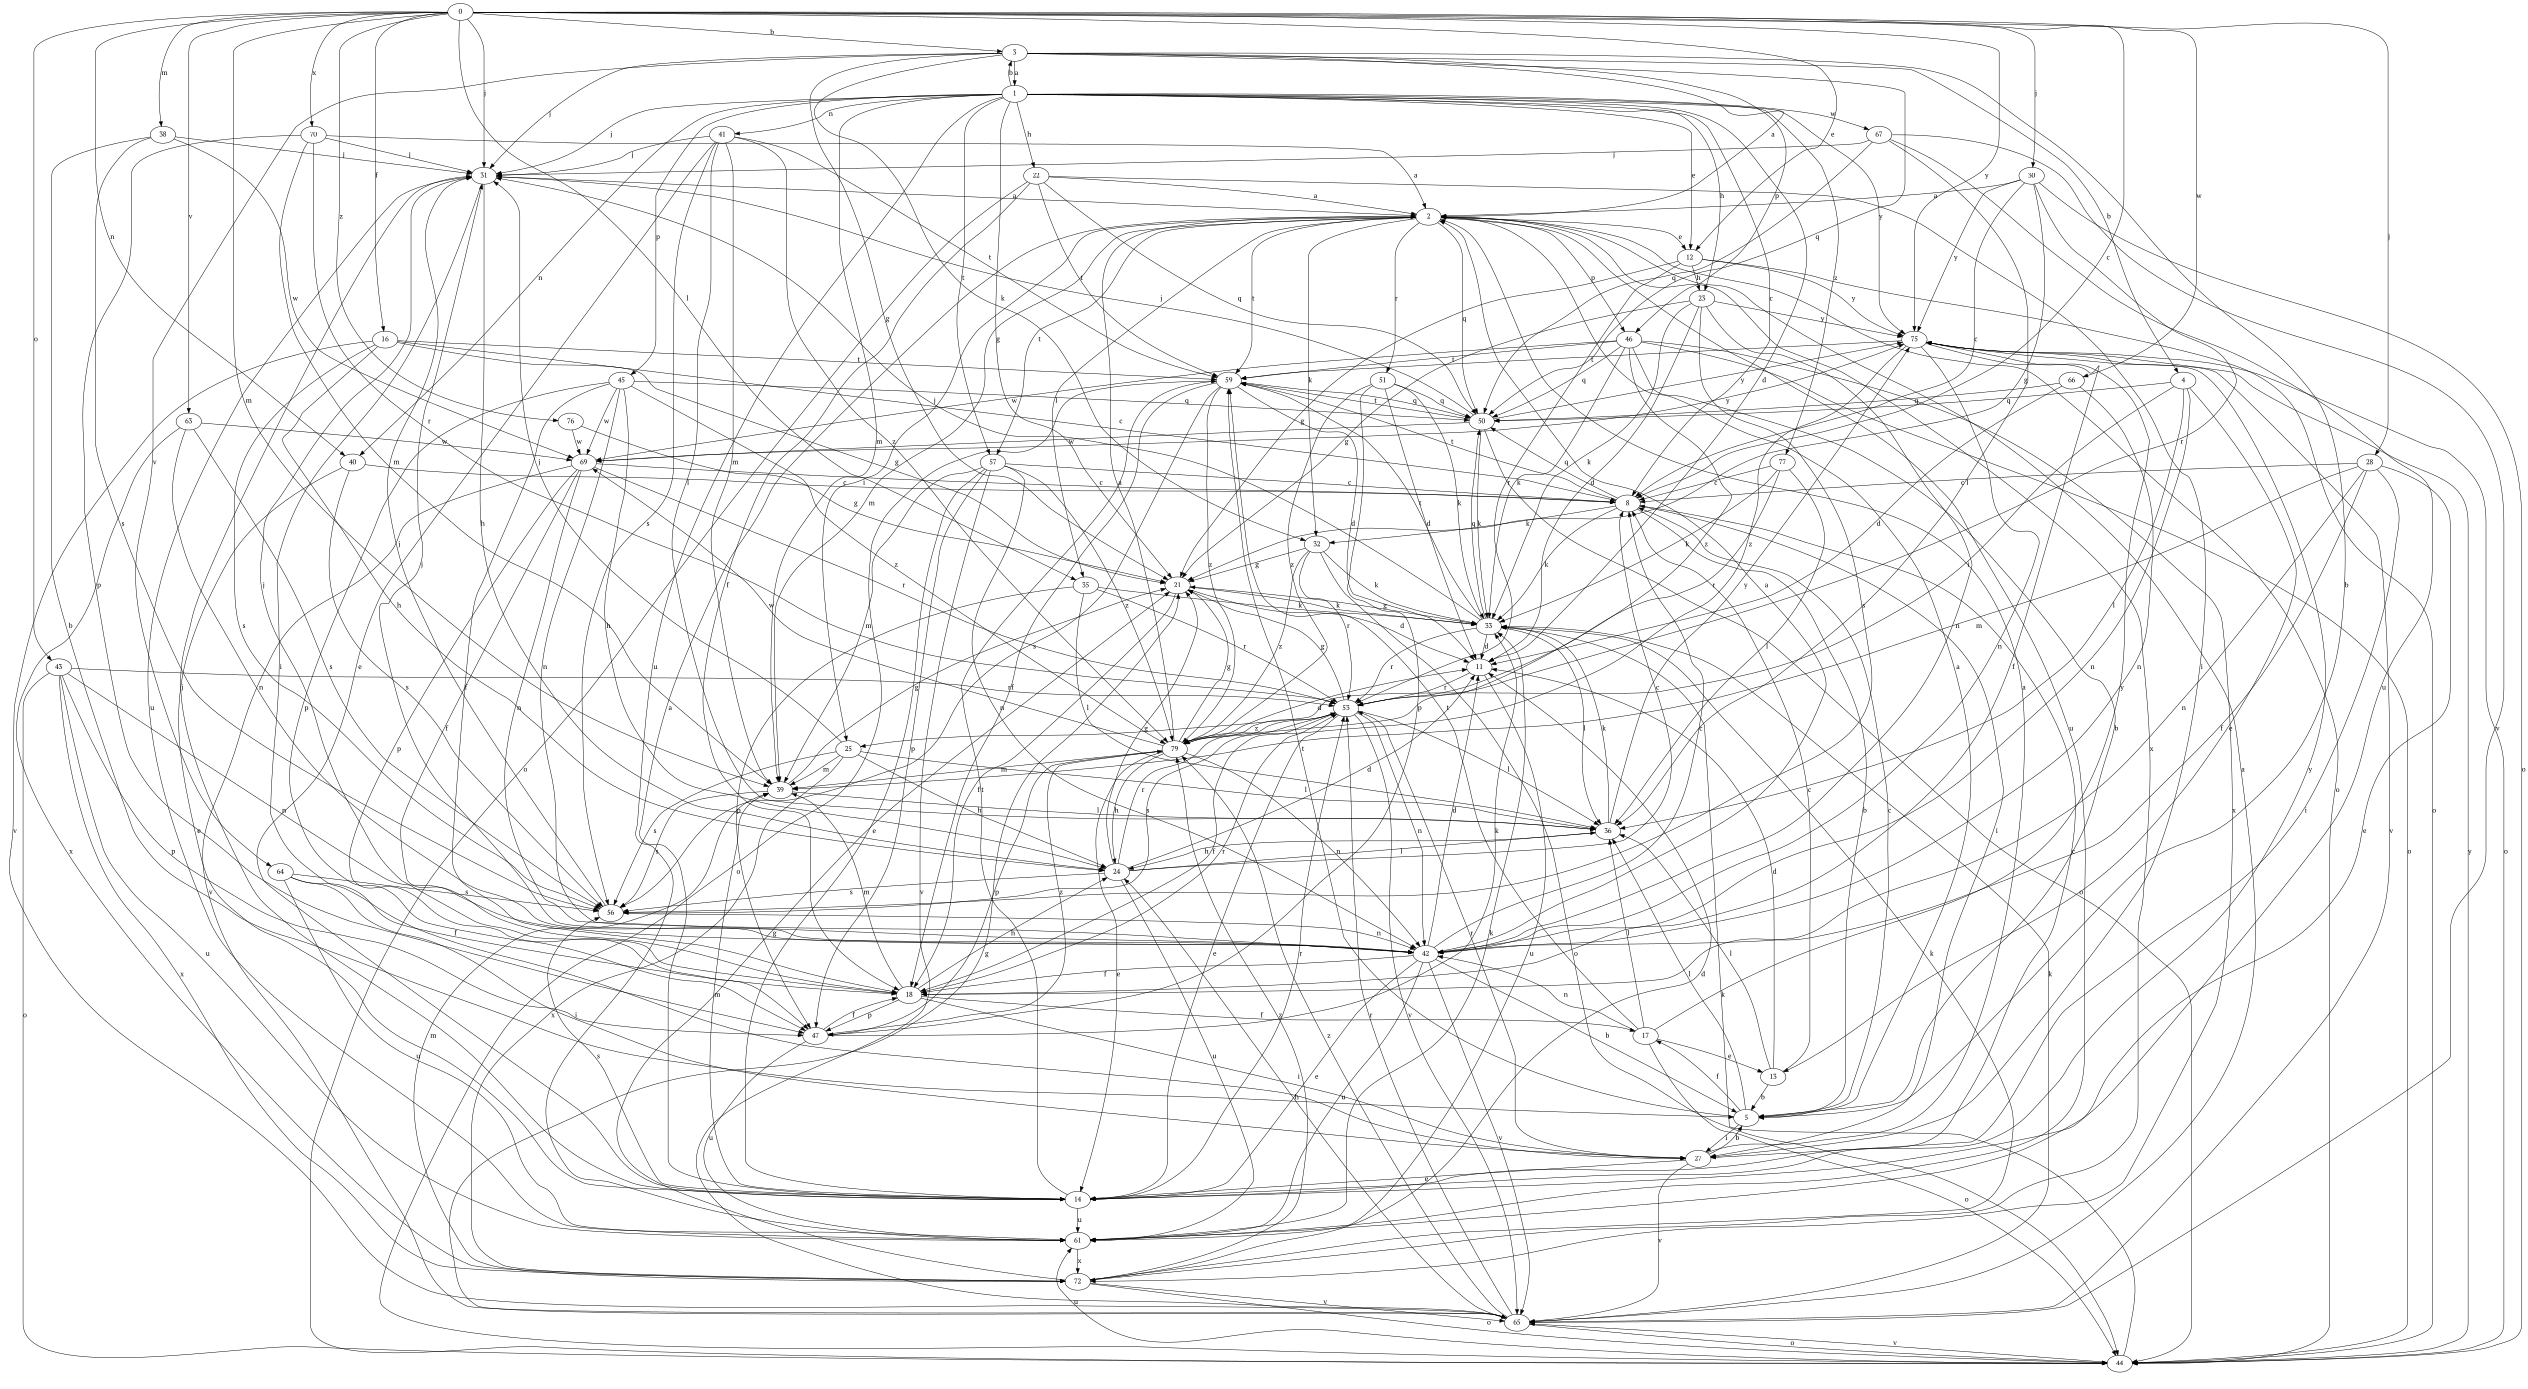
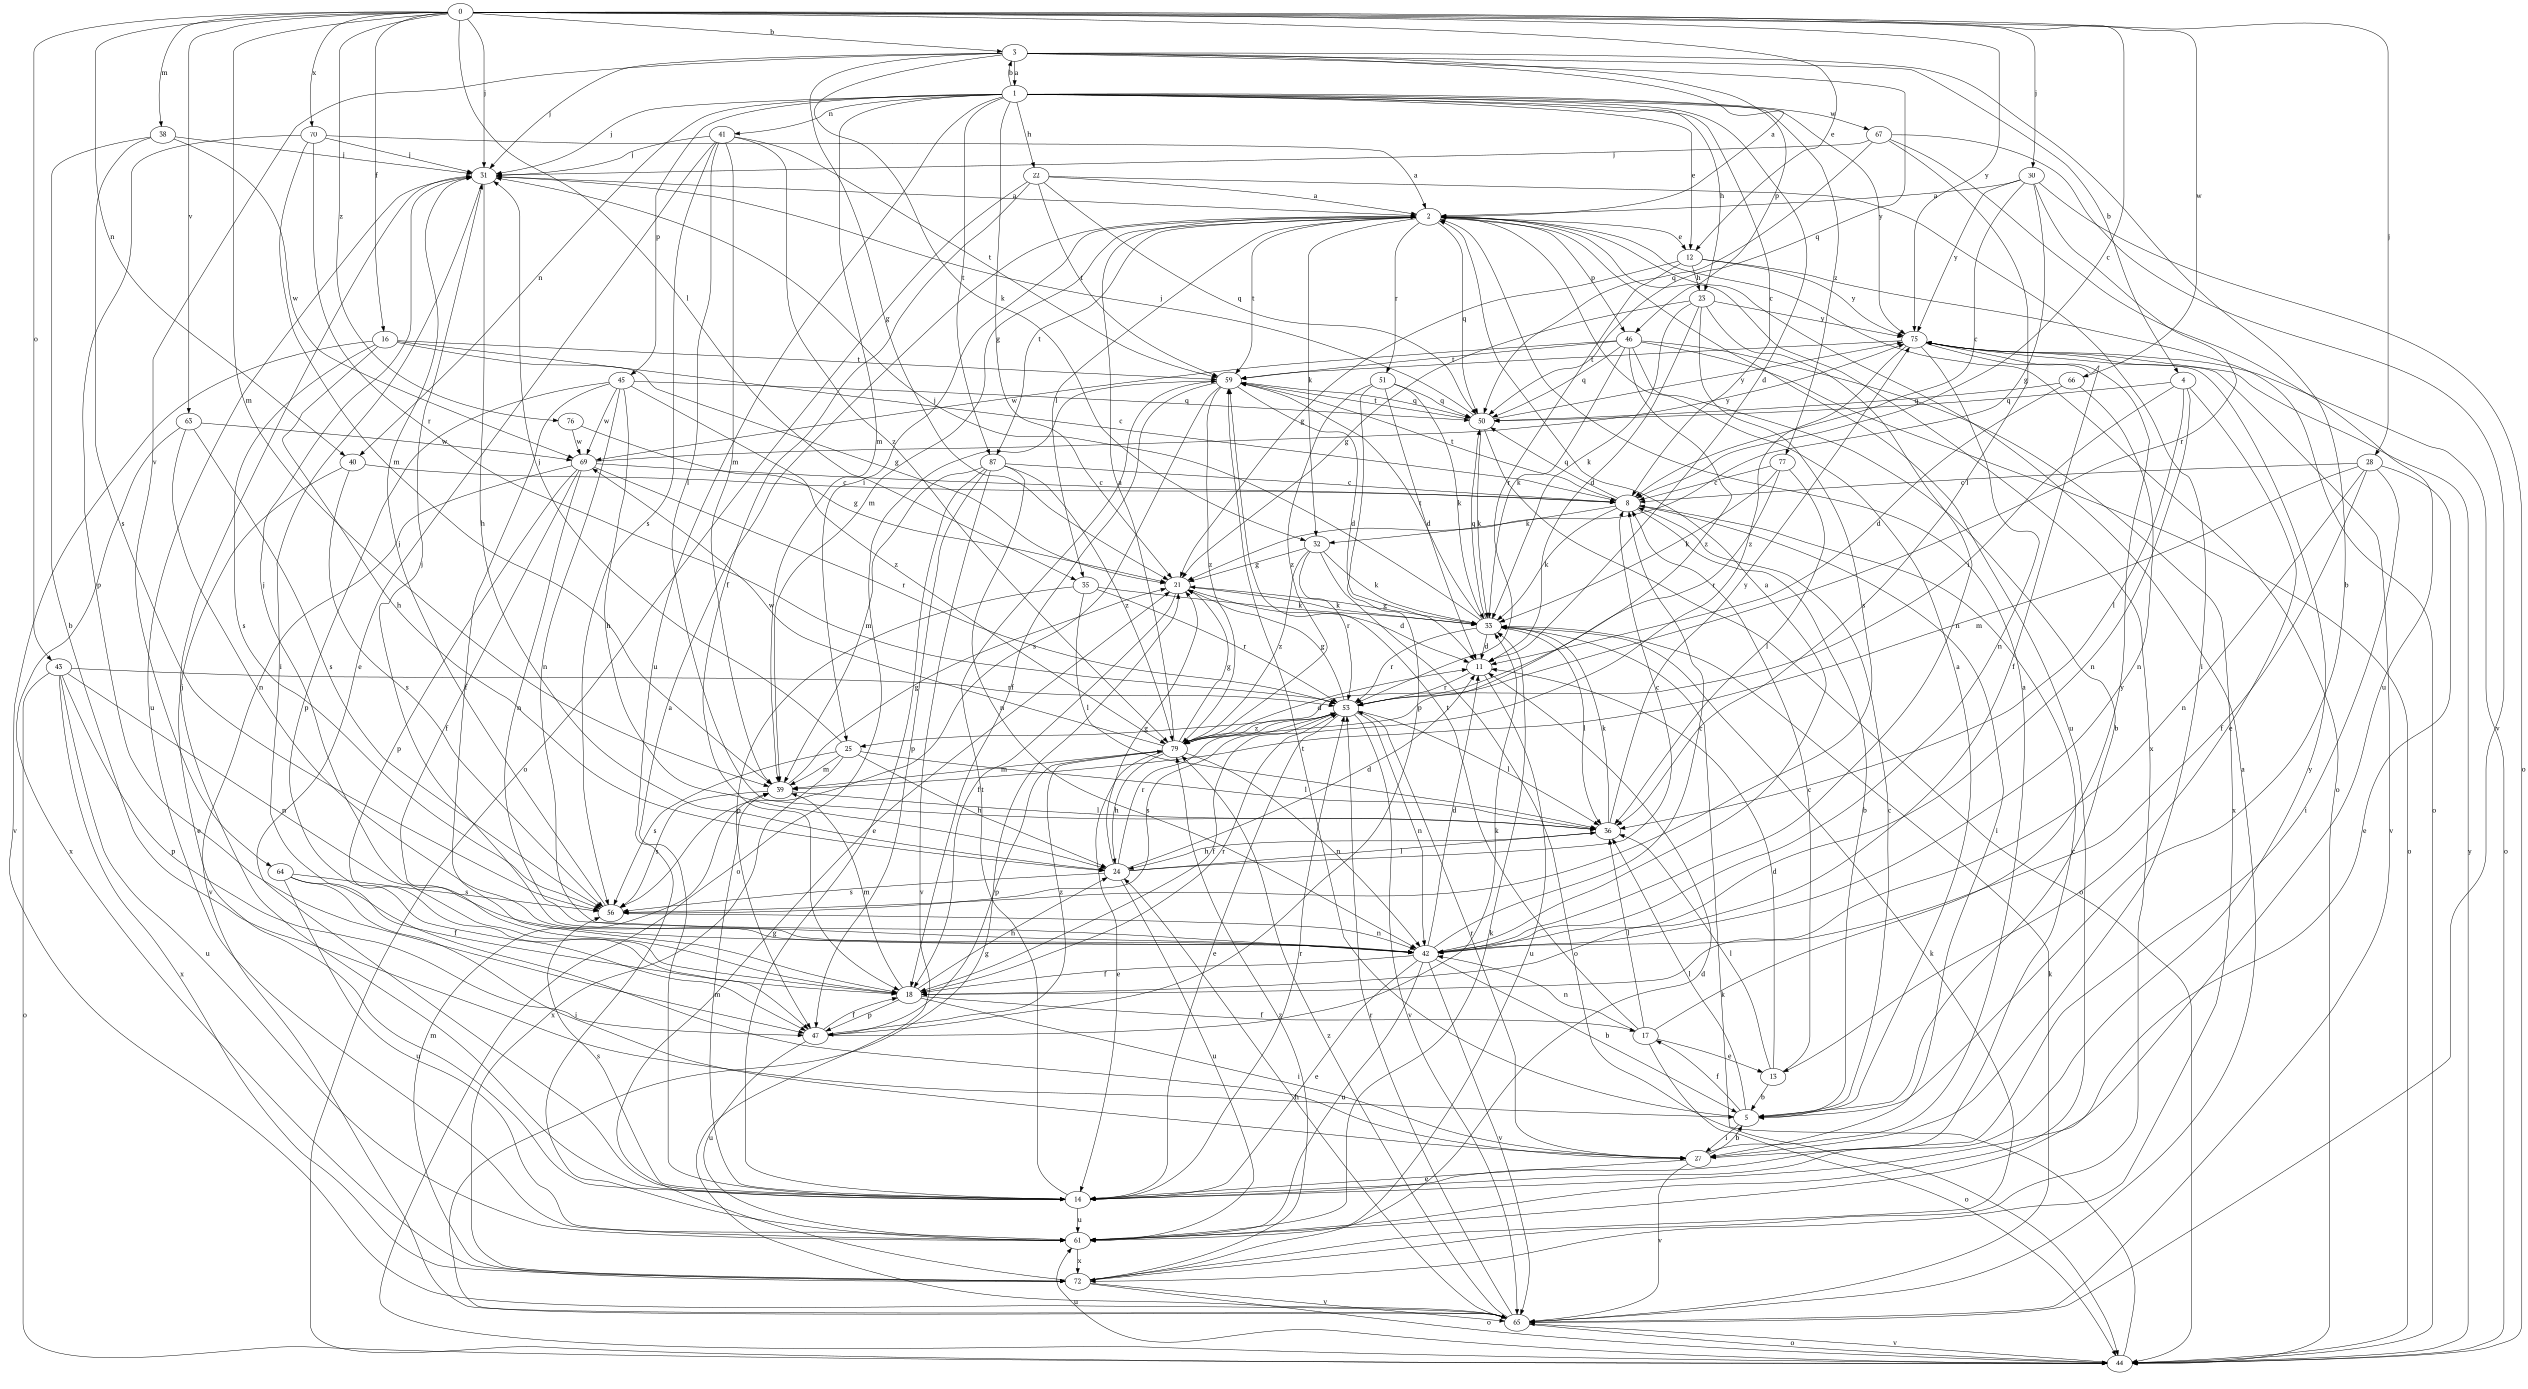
(1035, 441) -> none
(993, 462) -> (993, 462)
